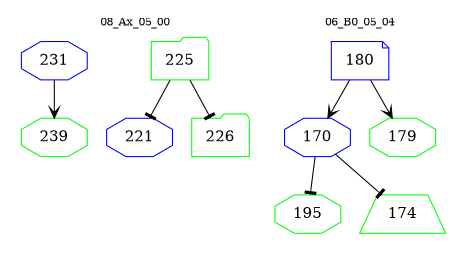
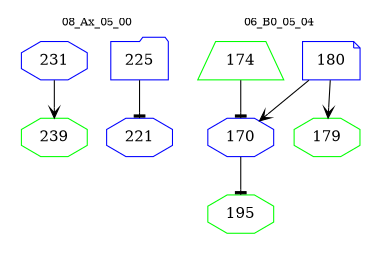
(180, 61) -> (140, 61)
(221, 137) -> none
(357, 173) -> (241, 97)
